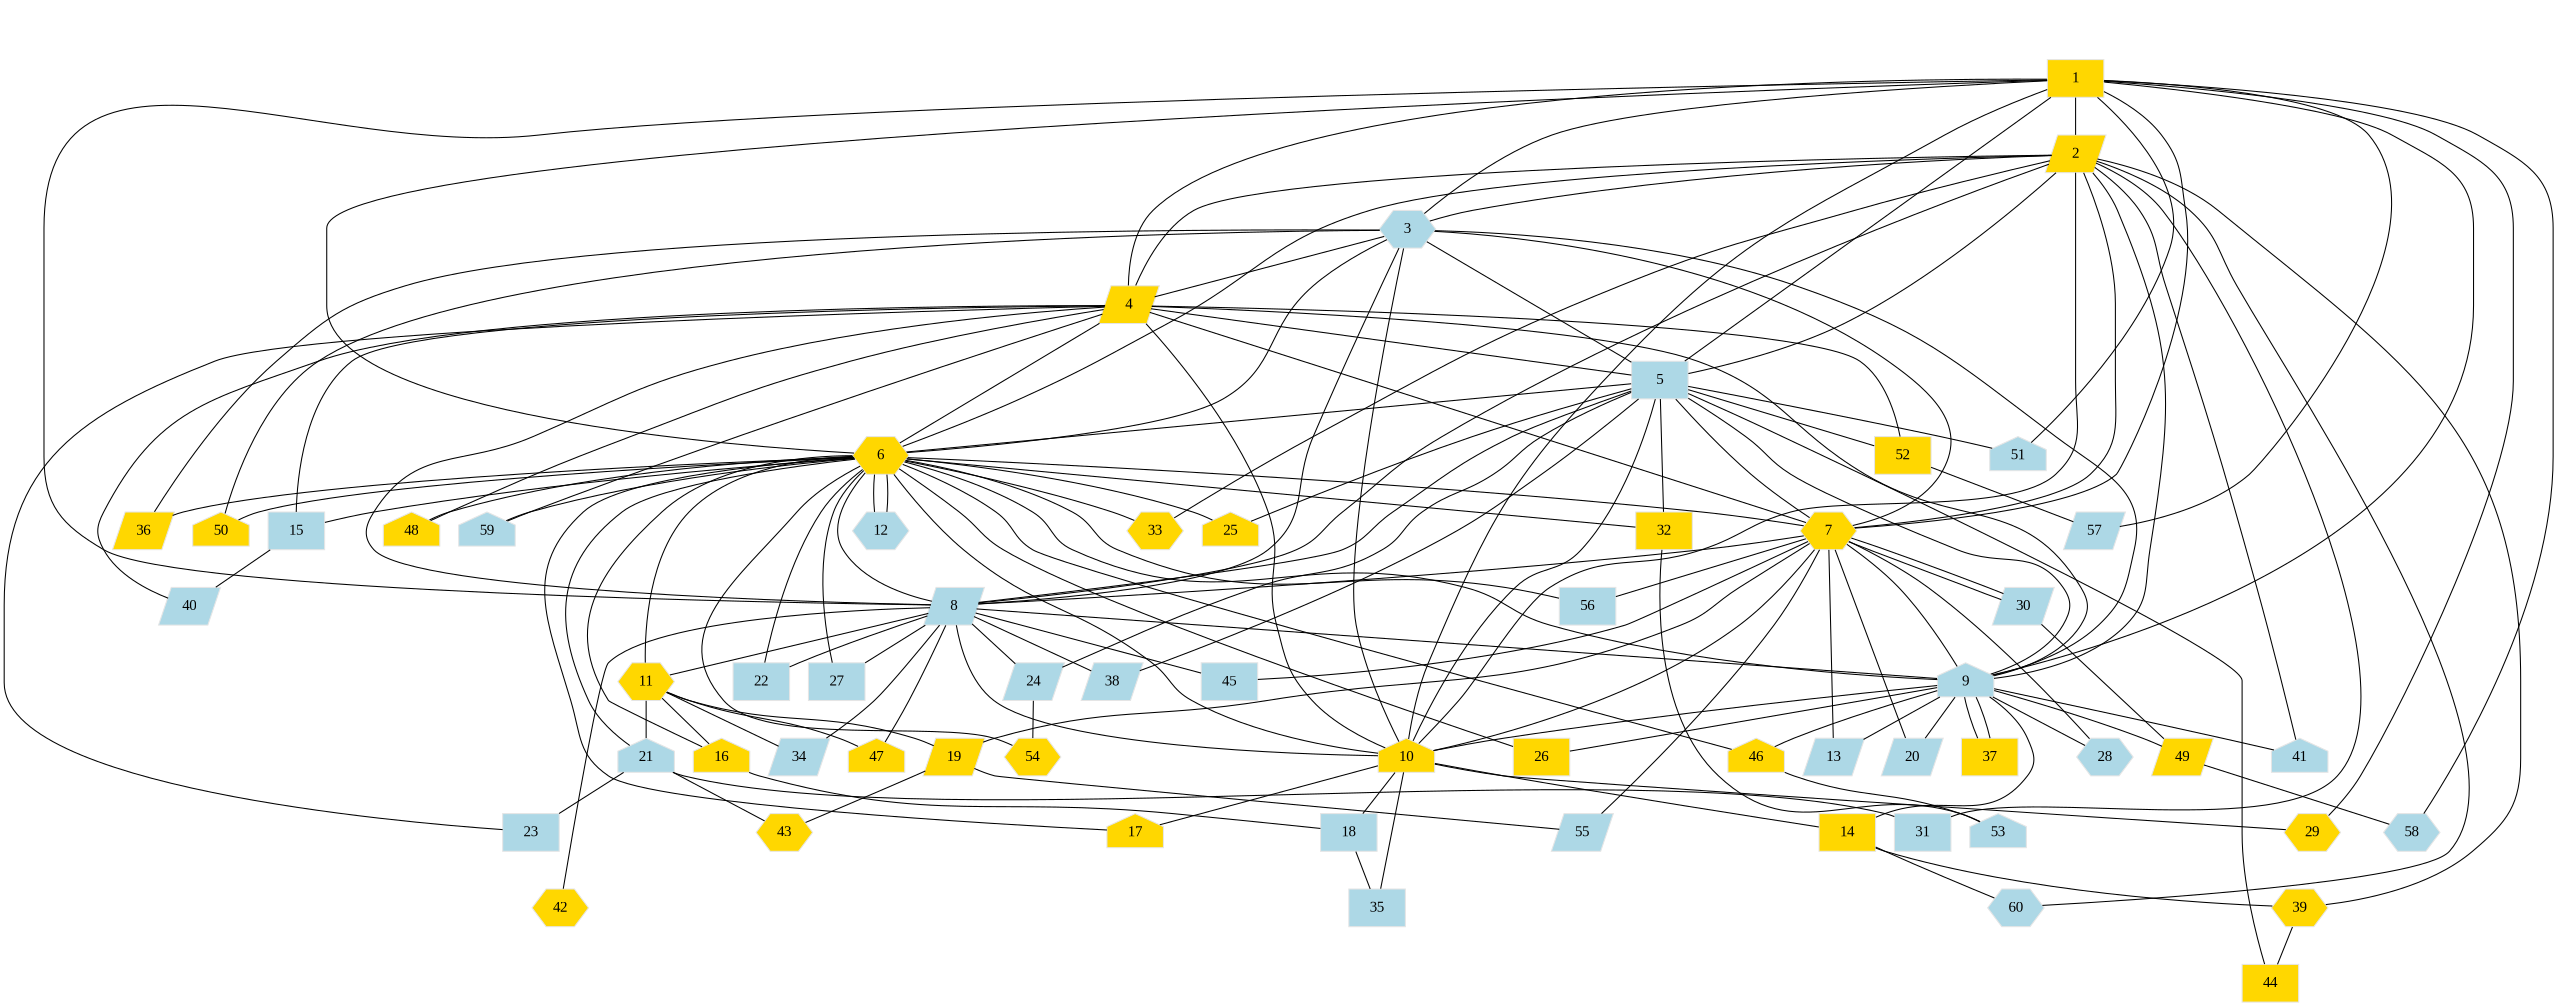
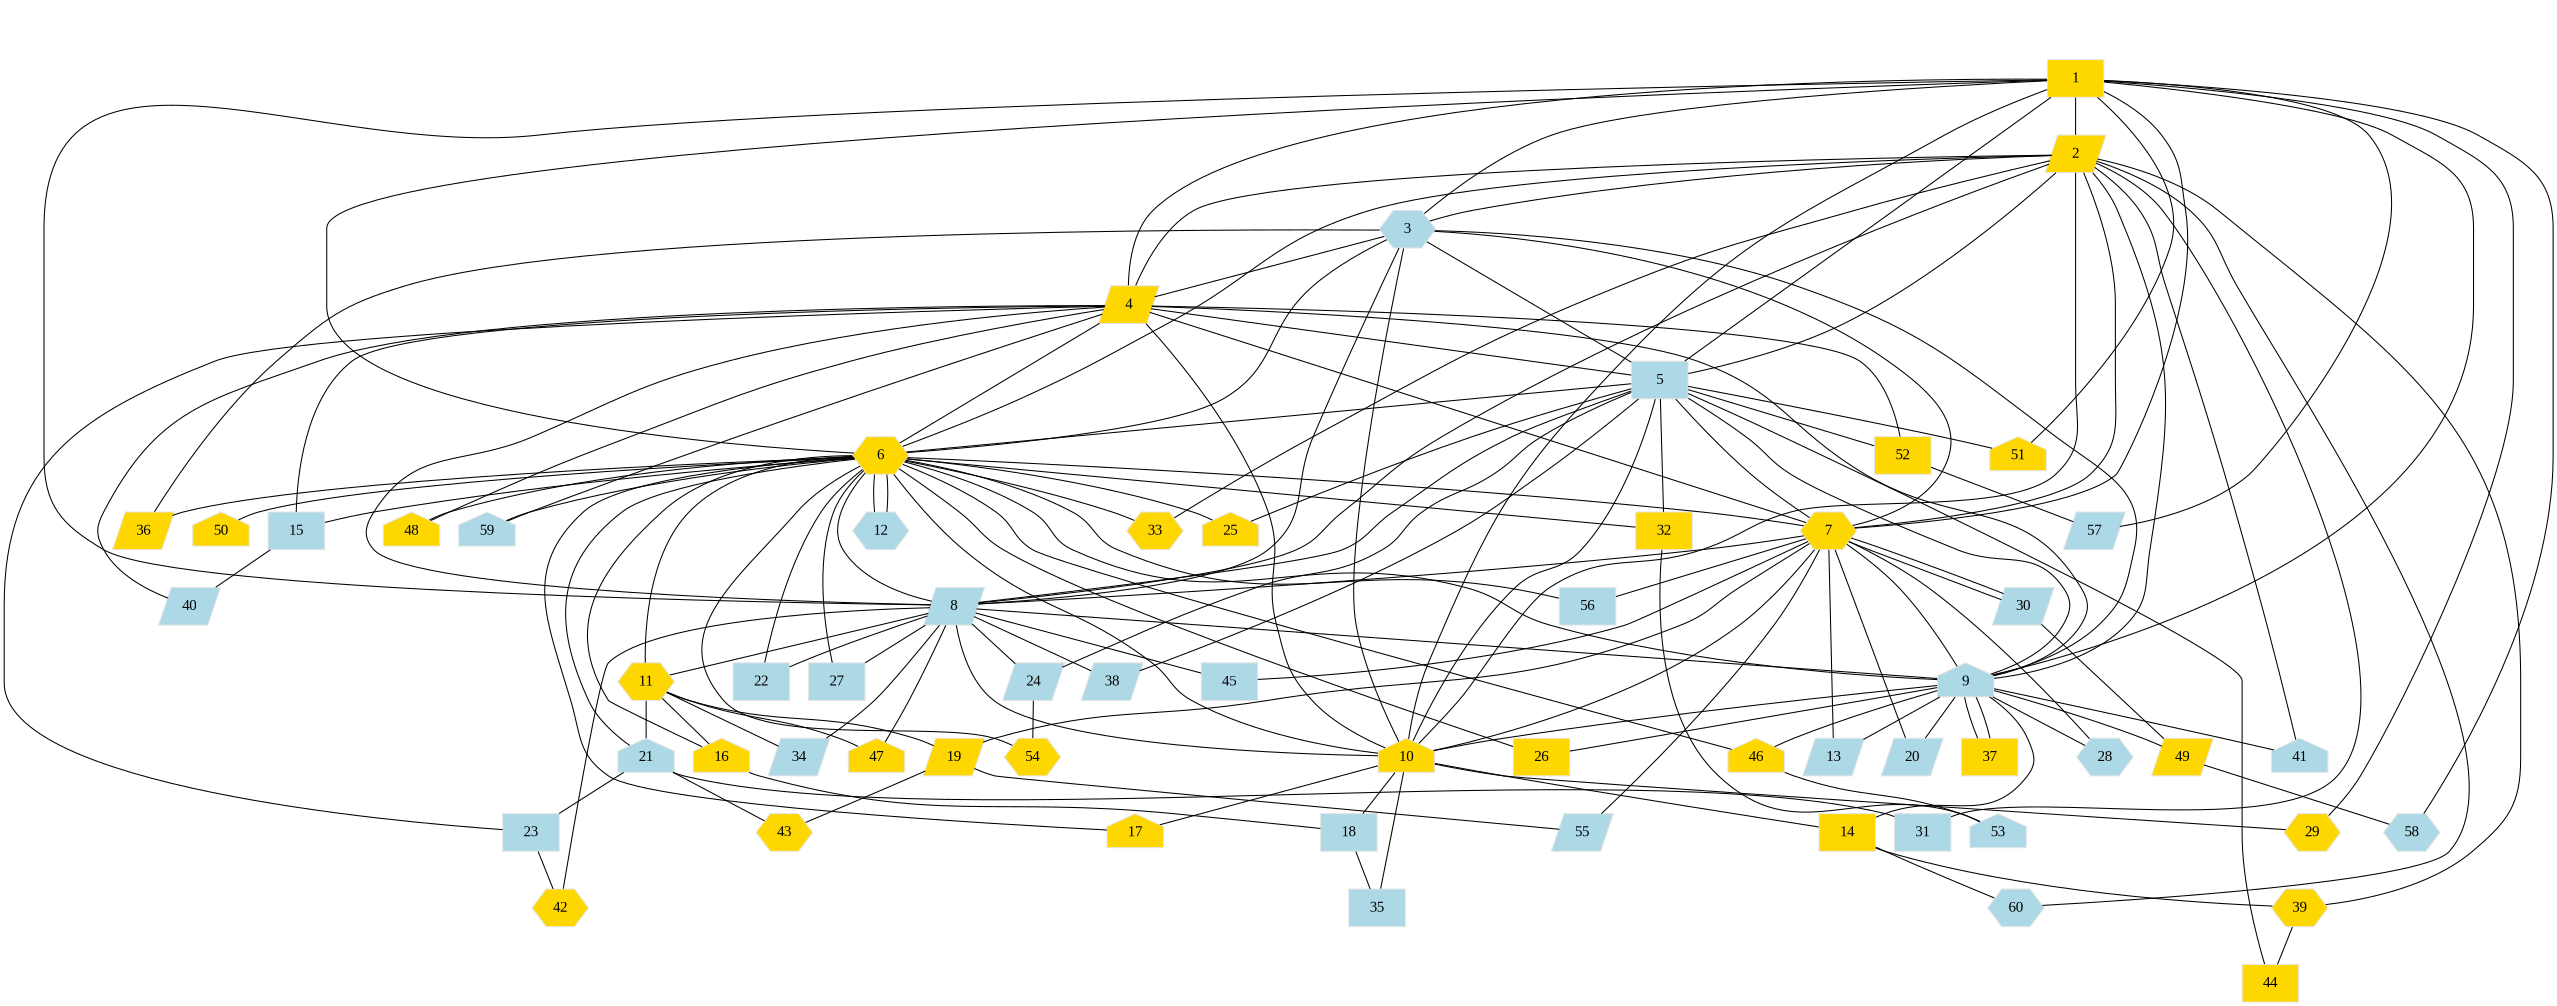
(752, 262) -> none
(2018, 455) -> (2018, 455)
none -> (546, 870)
